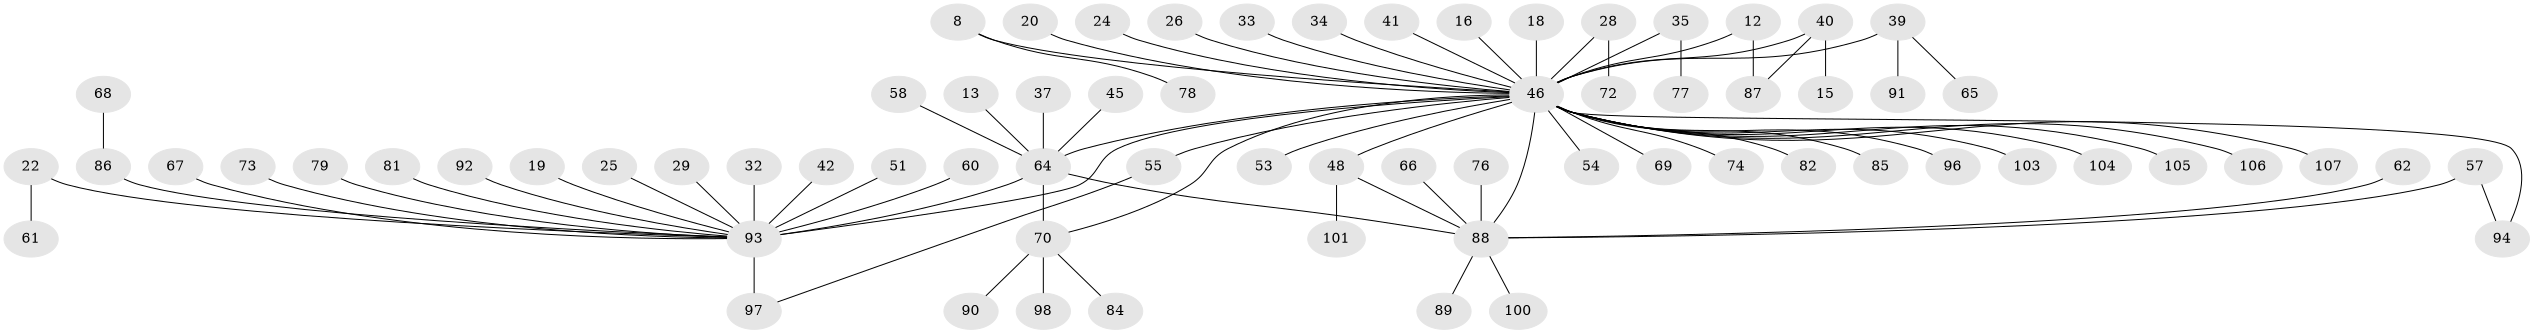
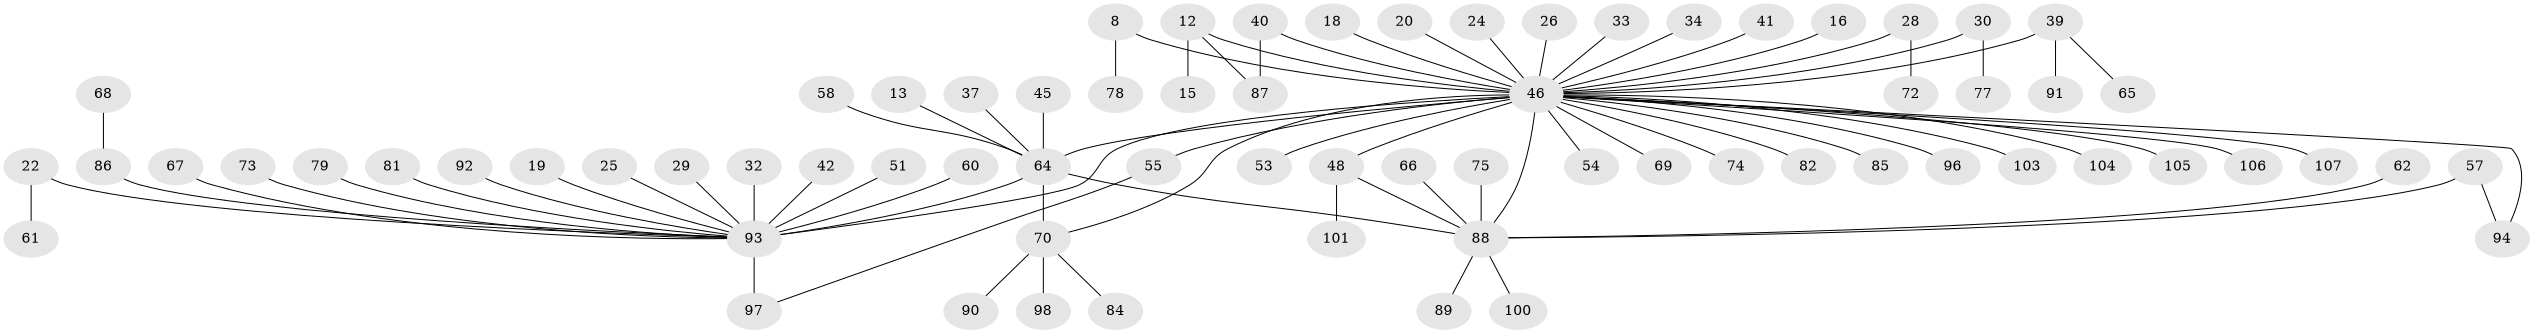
(1681, 22) -> (1983, 22)
(1826, 58) -> (1188, 58)
(1481, 167) -> (1481, 167)
